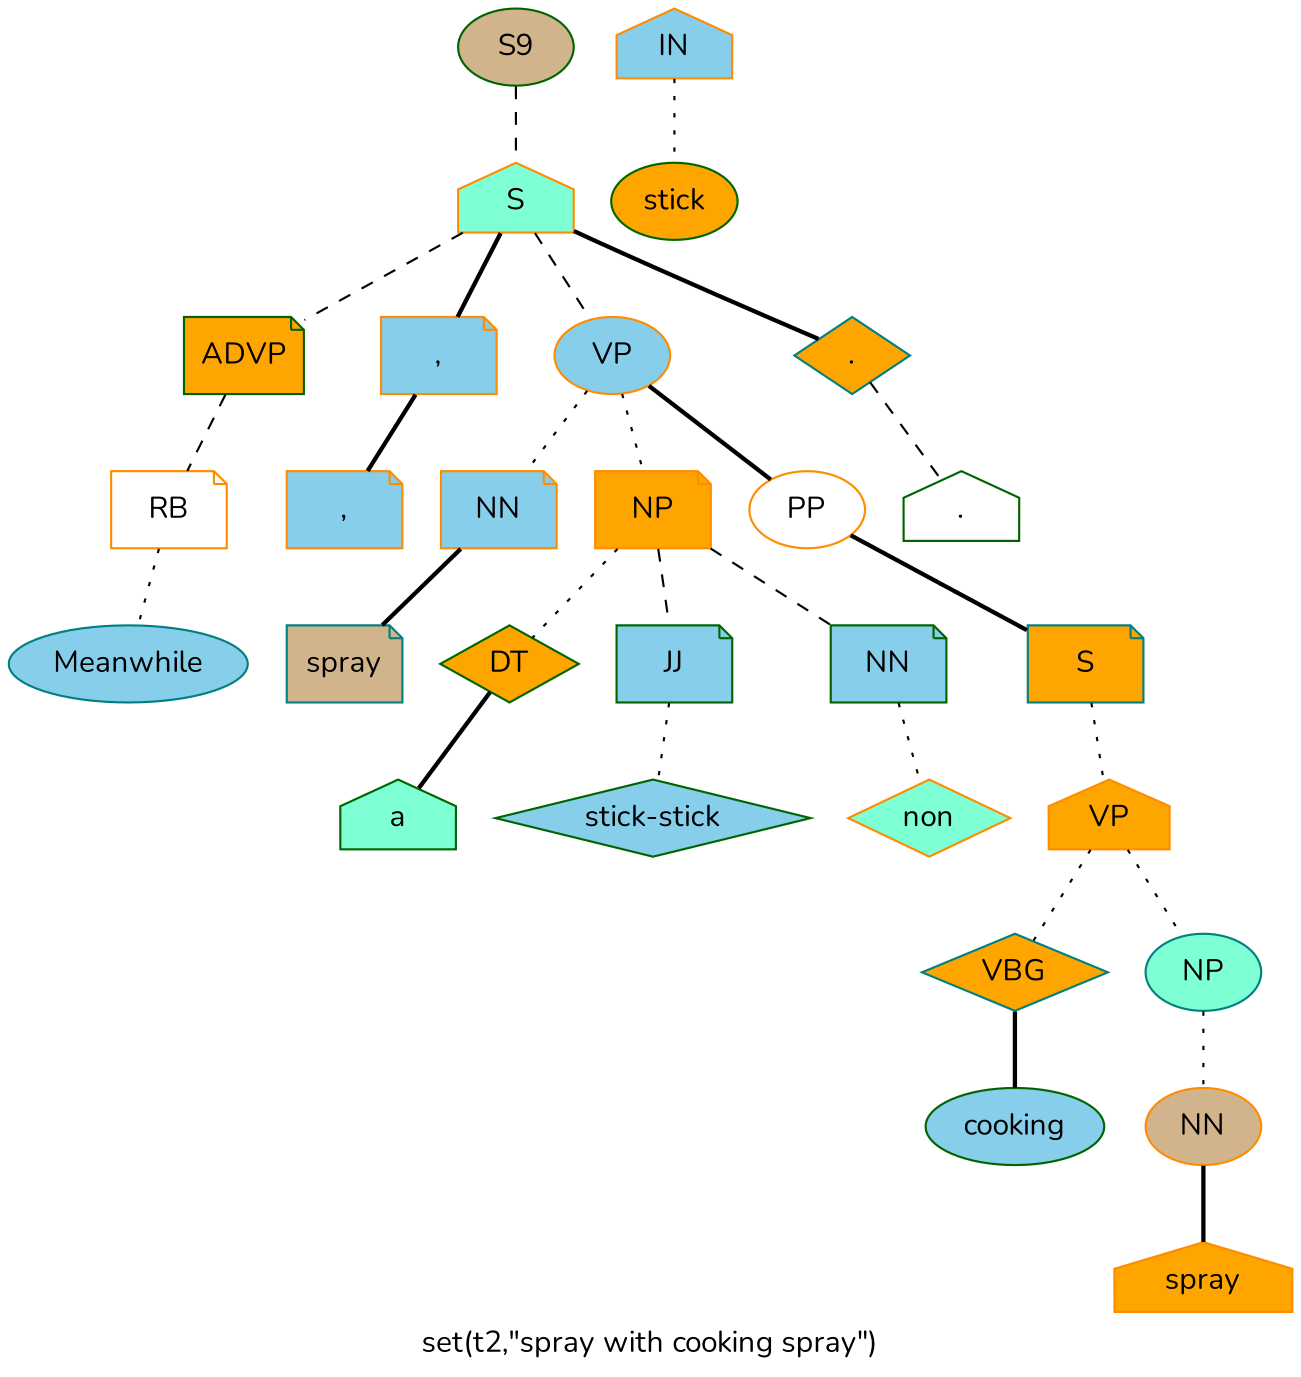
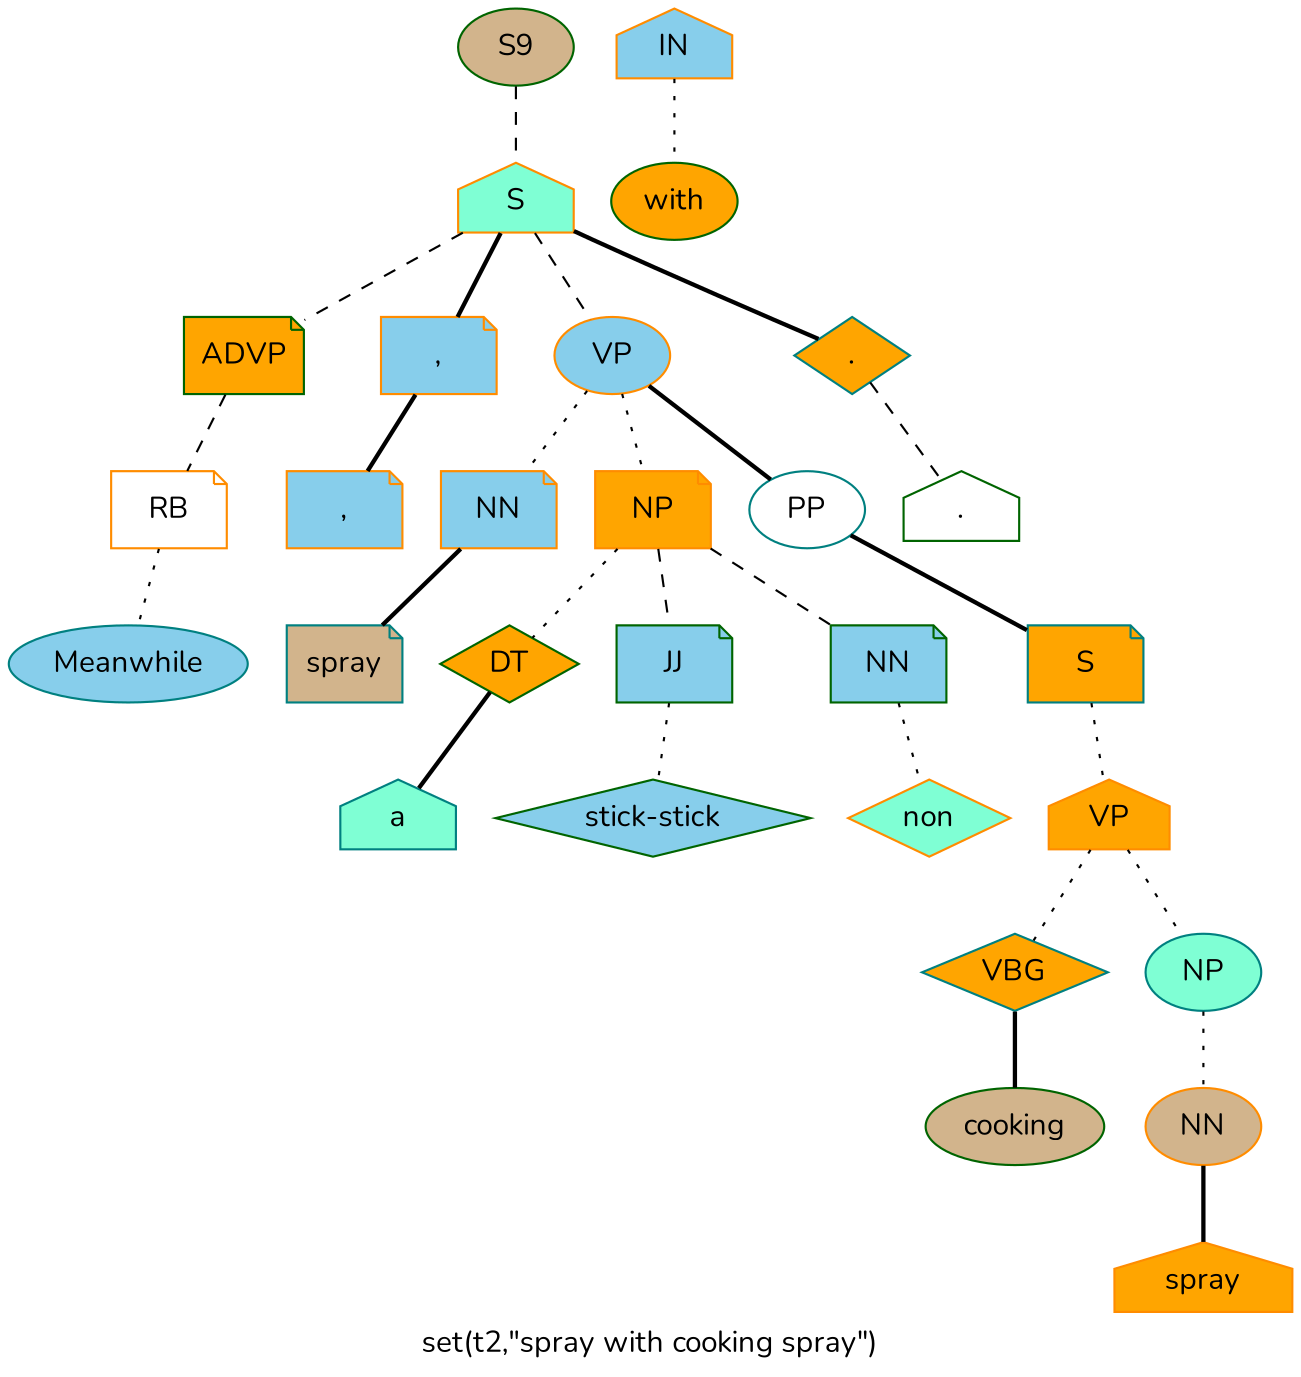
(674, 201) -> (674, 201)
(807, 510) -> (807, 510)
(398, 818) -> (398, 818)
(1015, 1127) -> (1015, 1127)
